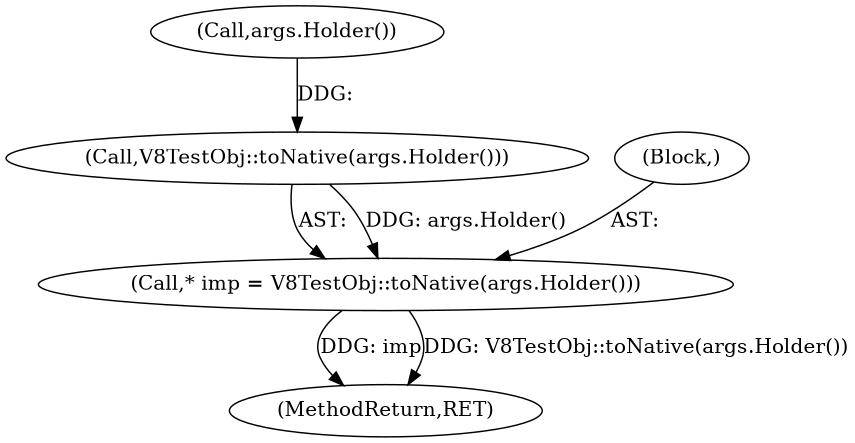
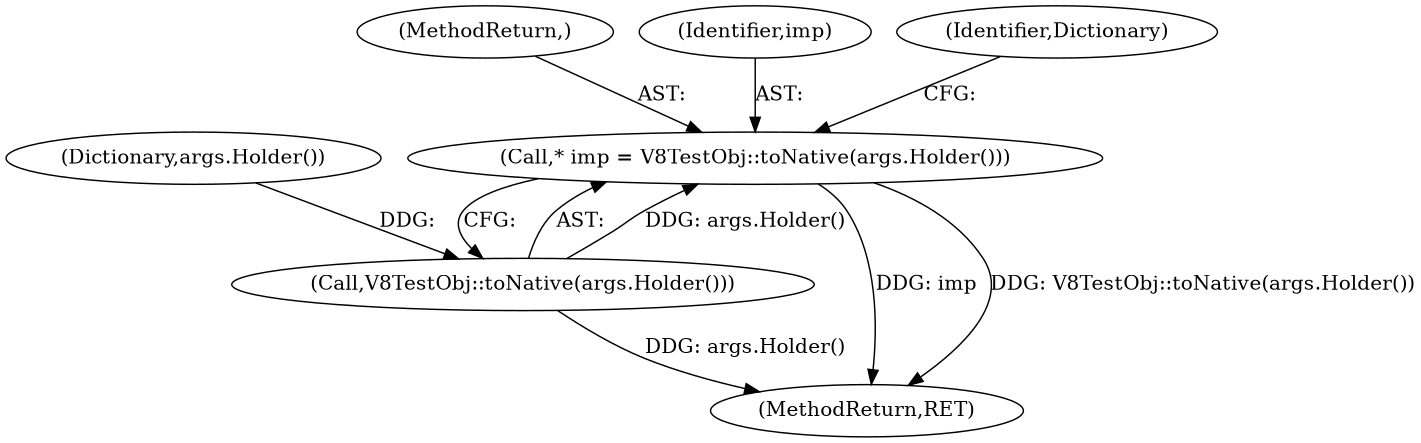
(297, 32) -> (194, 158)
none -> (755, 32)
none -> (1057, 32)
(682, 158) -> (485, 32)
none -> (479, 199)
none -> (647, 359)
